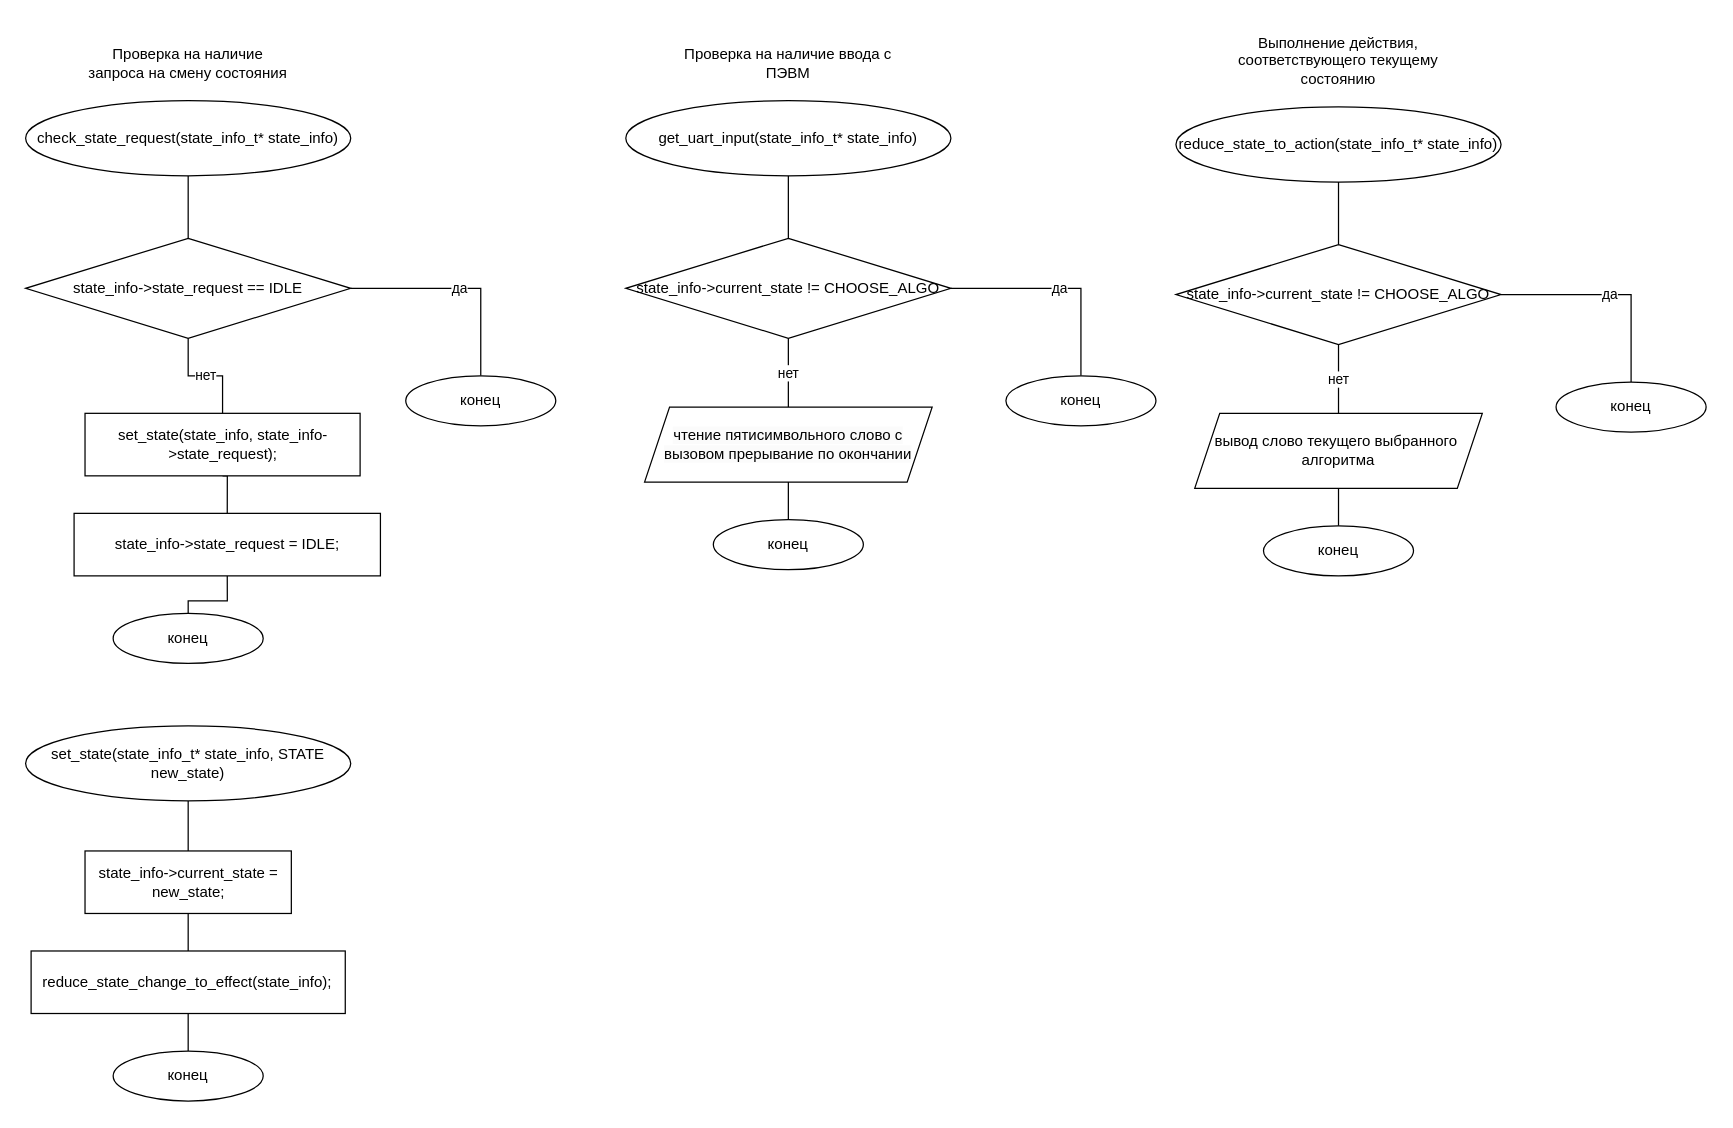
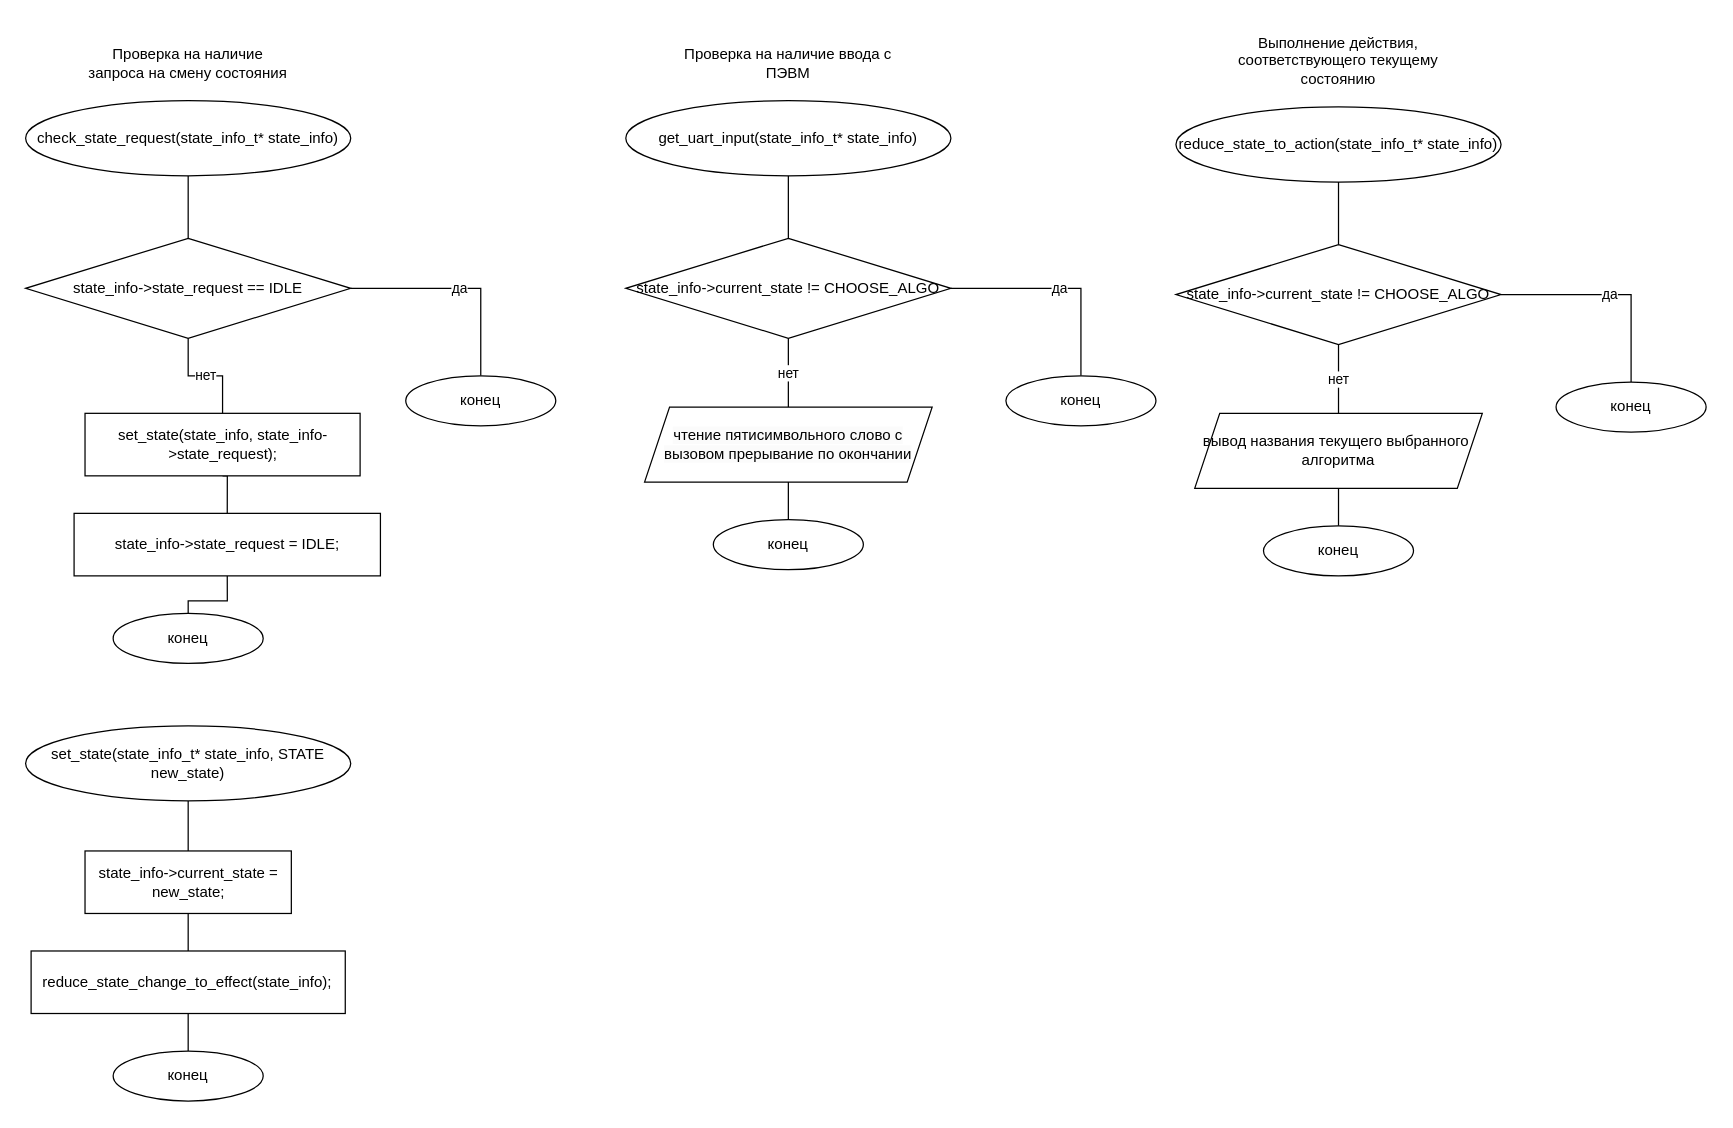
(1338, 451) -> (1338, 451)
